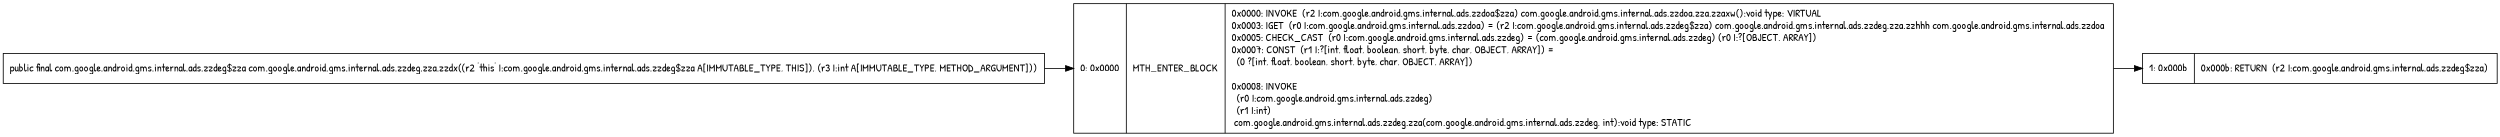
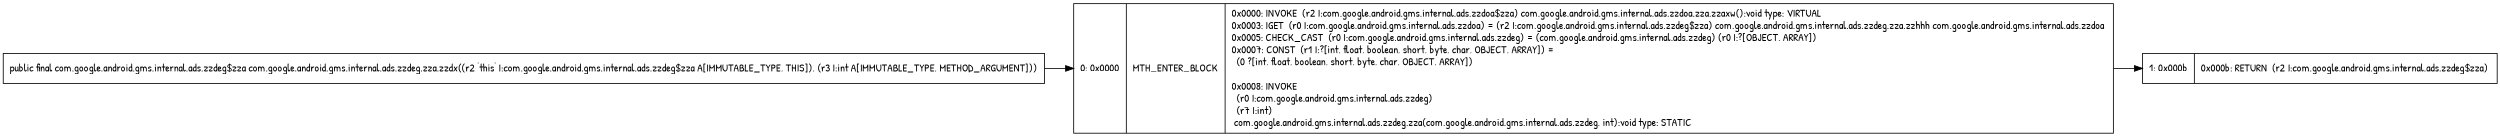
(1251, 111) -> (1252, 111)
